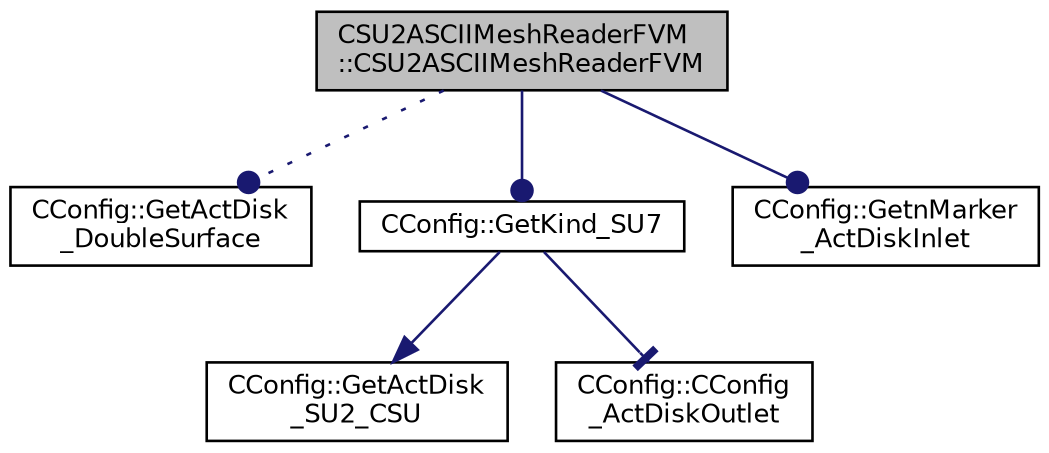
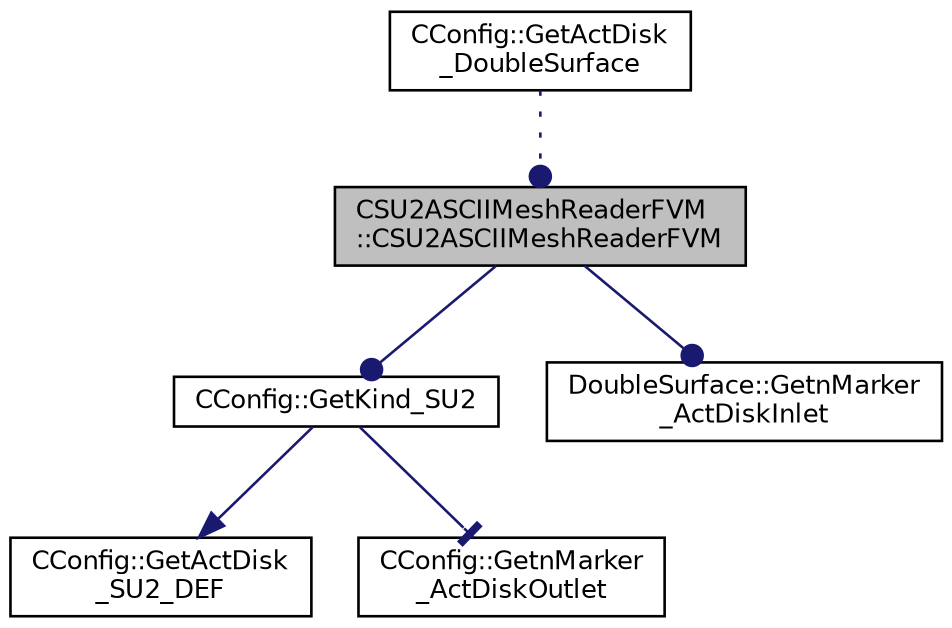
(351, 134) -> (540, 128)
(522, 226) -> (336, 402)
(886, 226) -> (744, 402)
(357, 402) -> (161, 577)
(684, 402) -> (512, 577)
